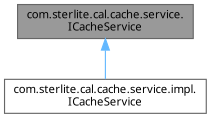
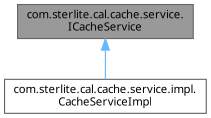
(105, 96) -> (105, 96)
